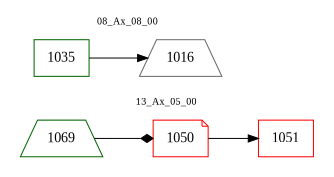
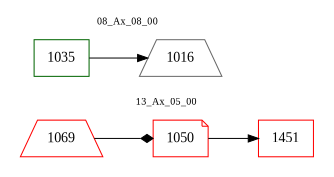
(62, 138) -> (62, 138)
(286, 138) -> (286, 138)
